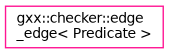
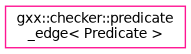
(84, 27) -> (95, 27)
